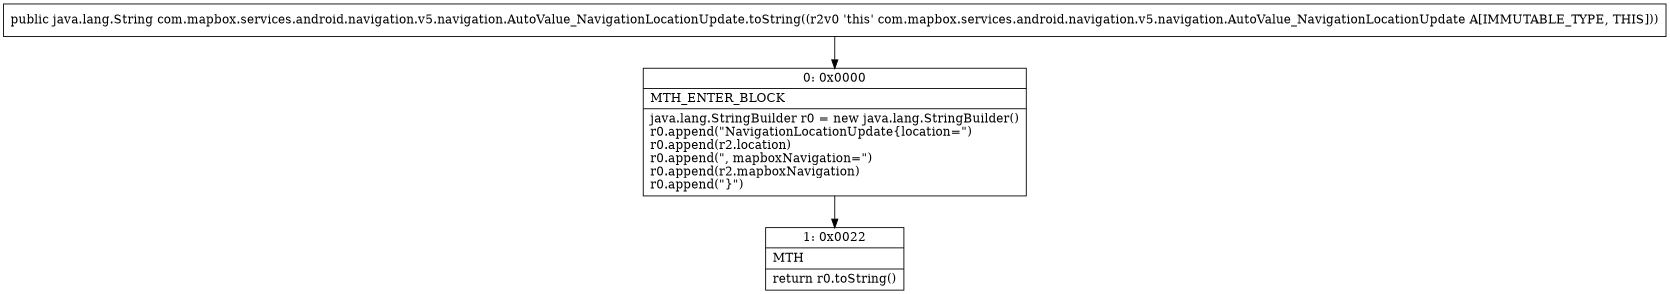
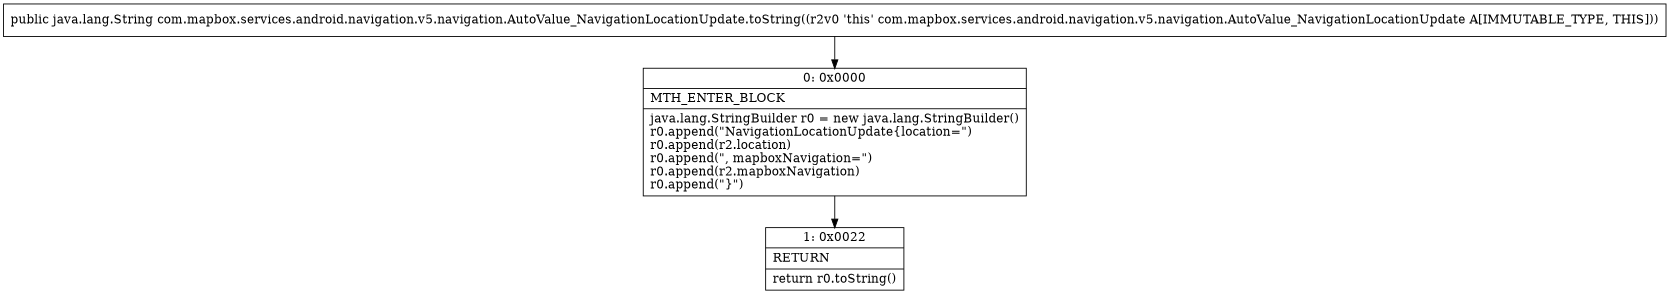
(789, 258) -> (801, 258)
